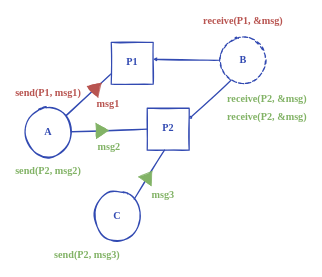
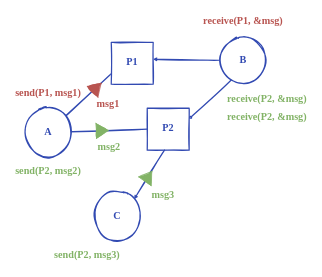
(243, 60) -> (243, 60)
(137, 195) -> (137, 195)
